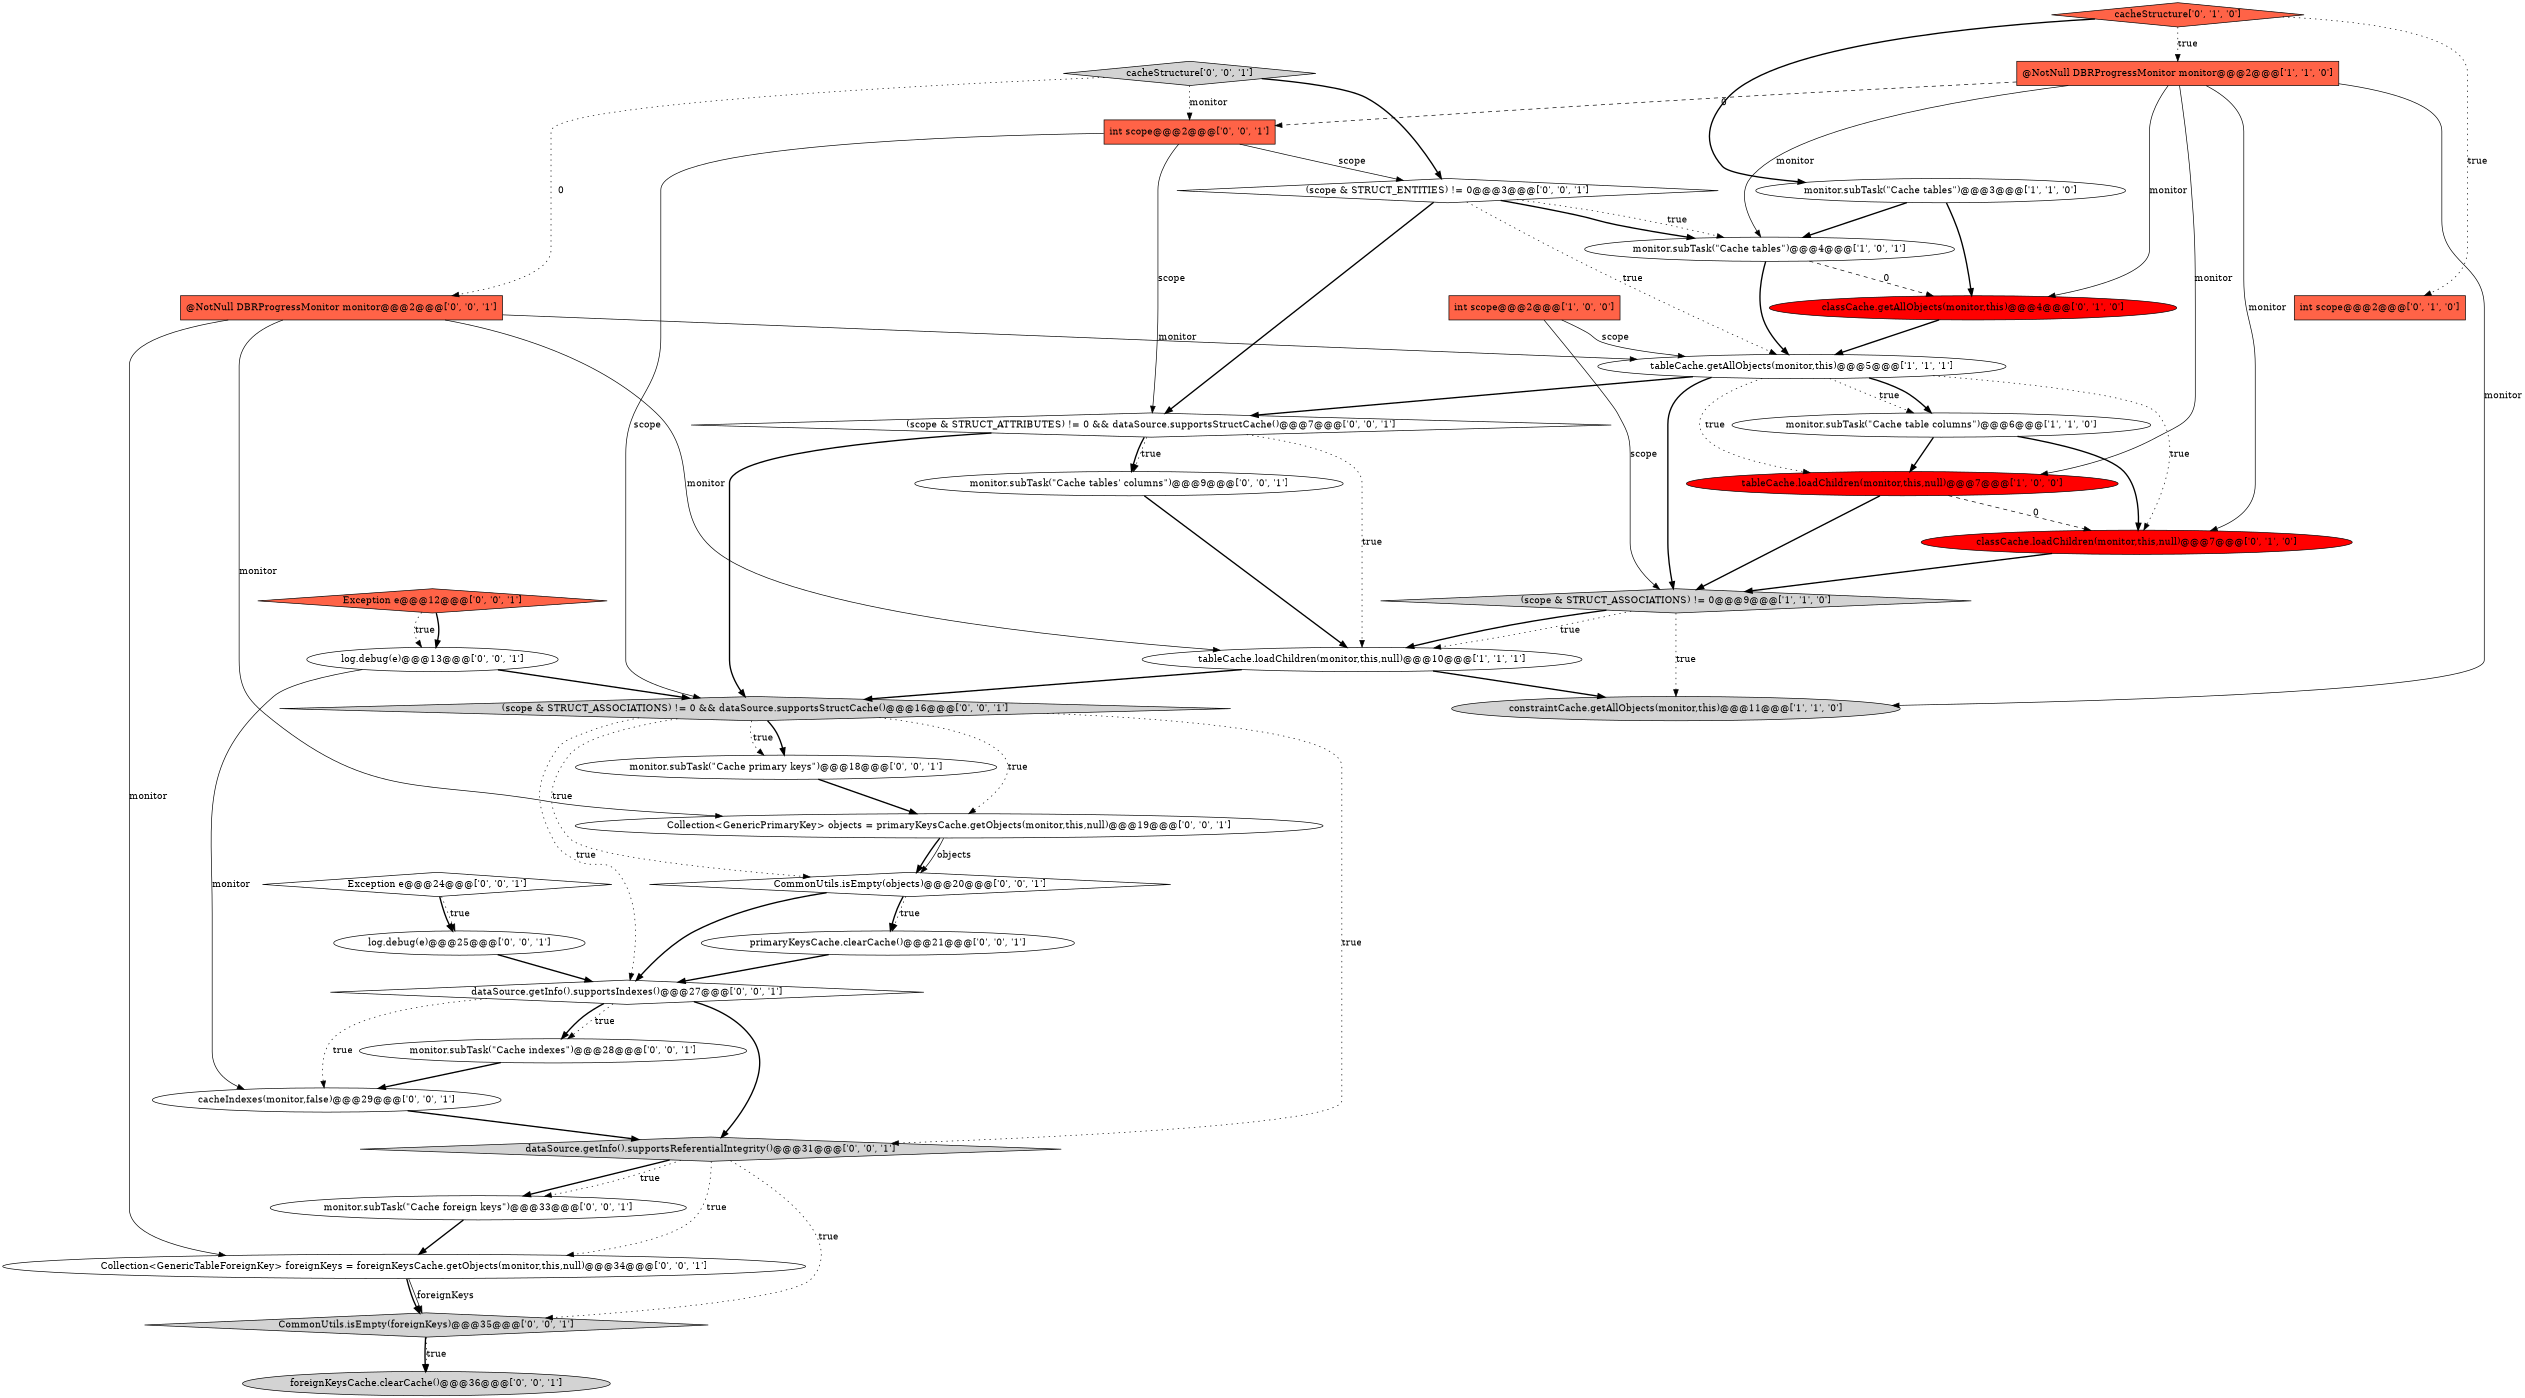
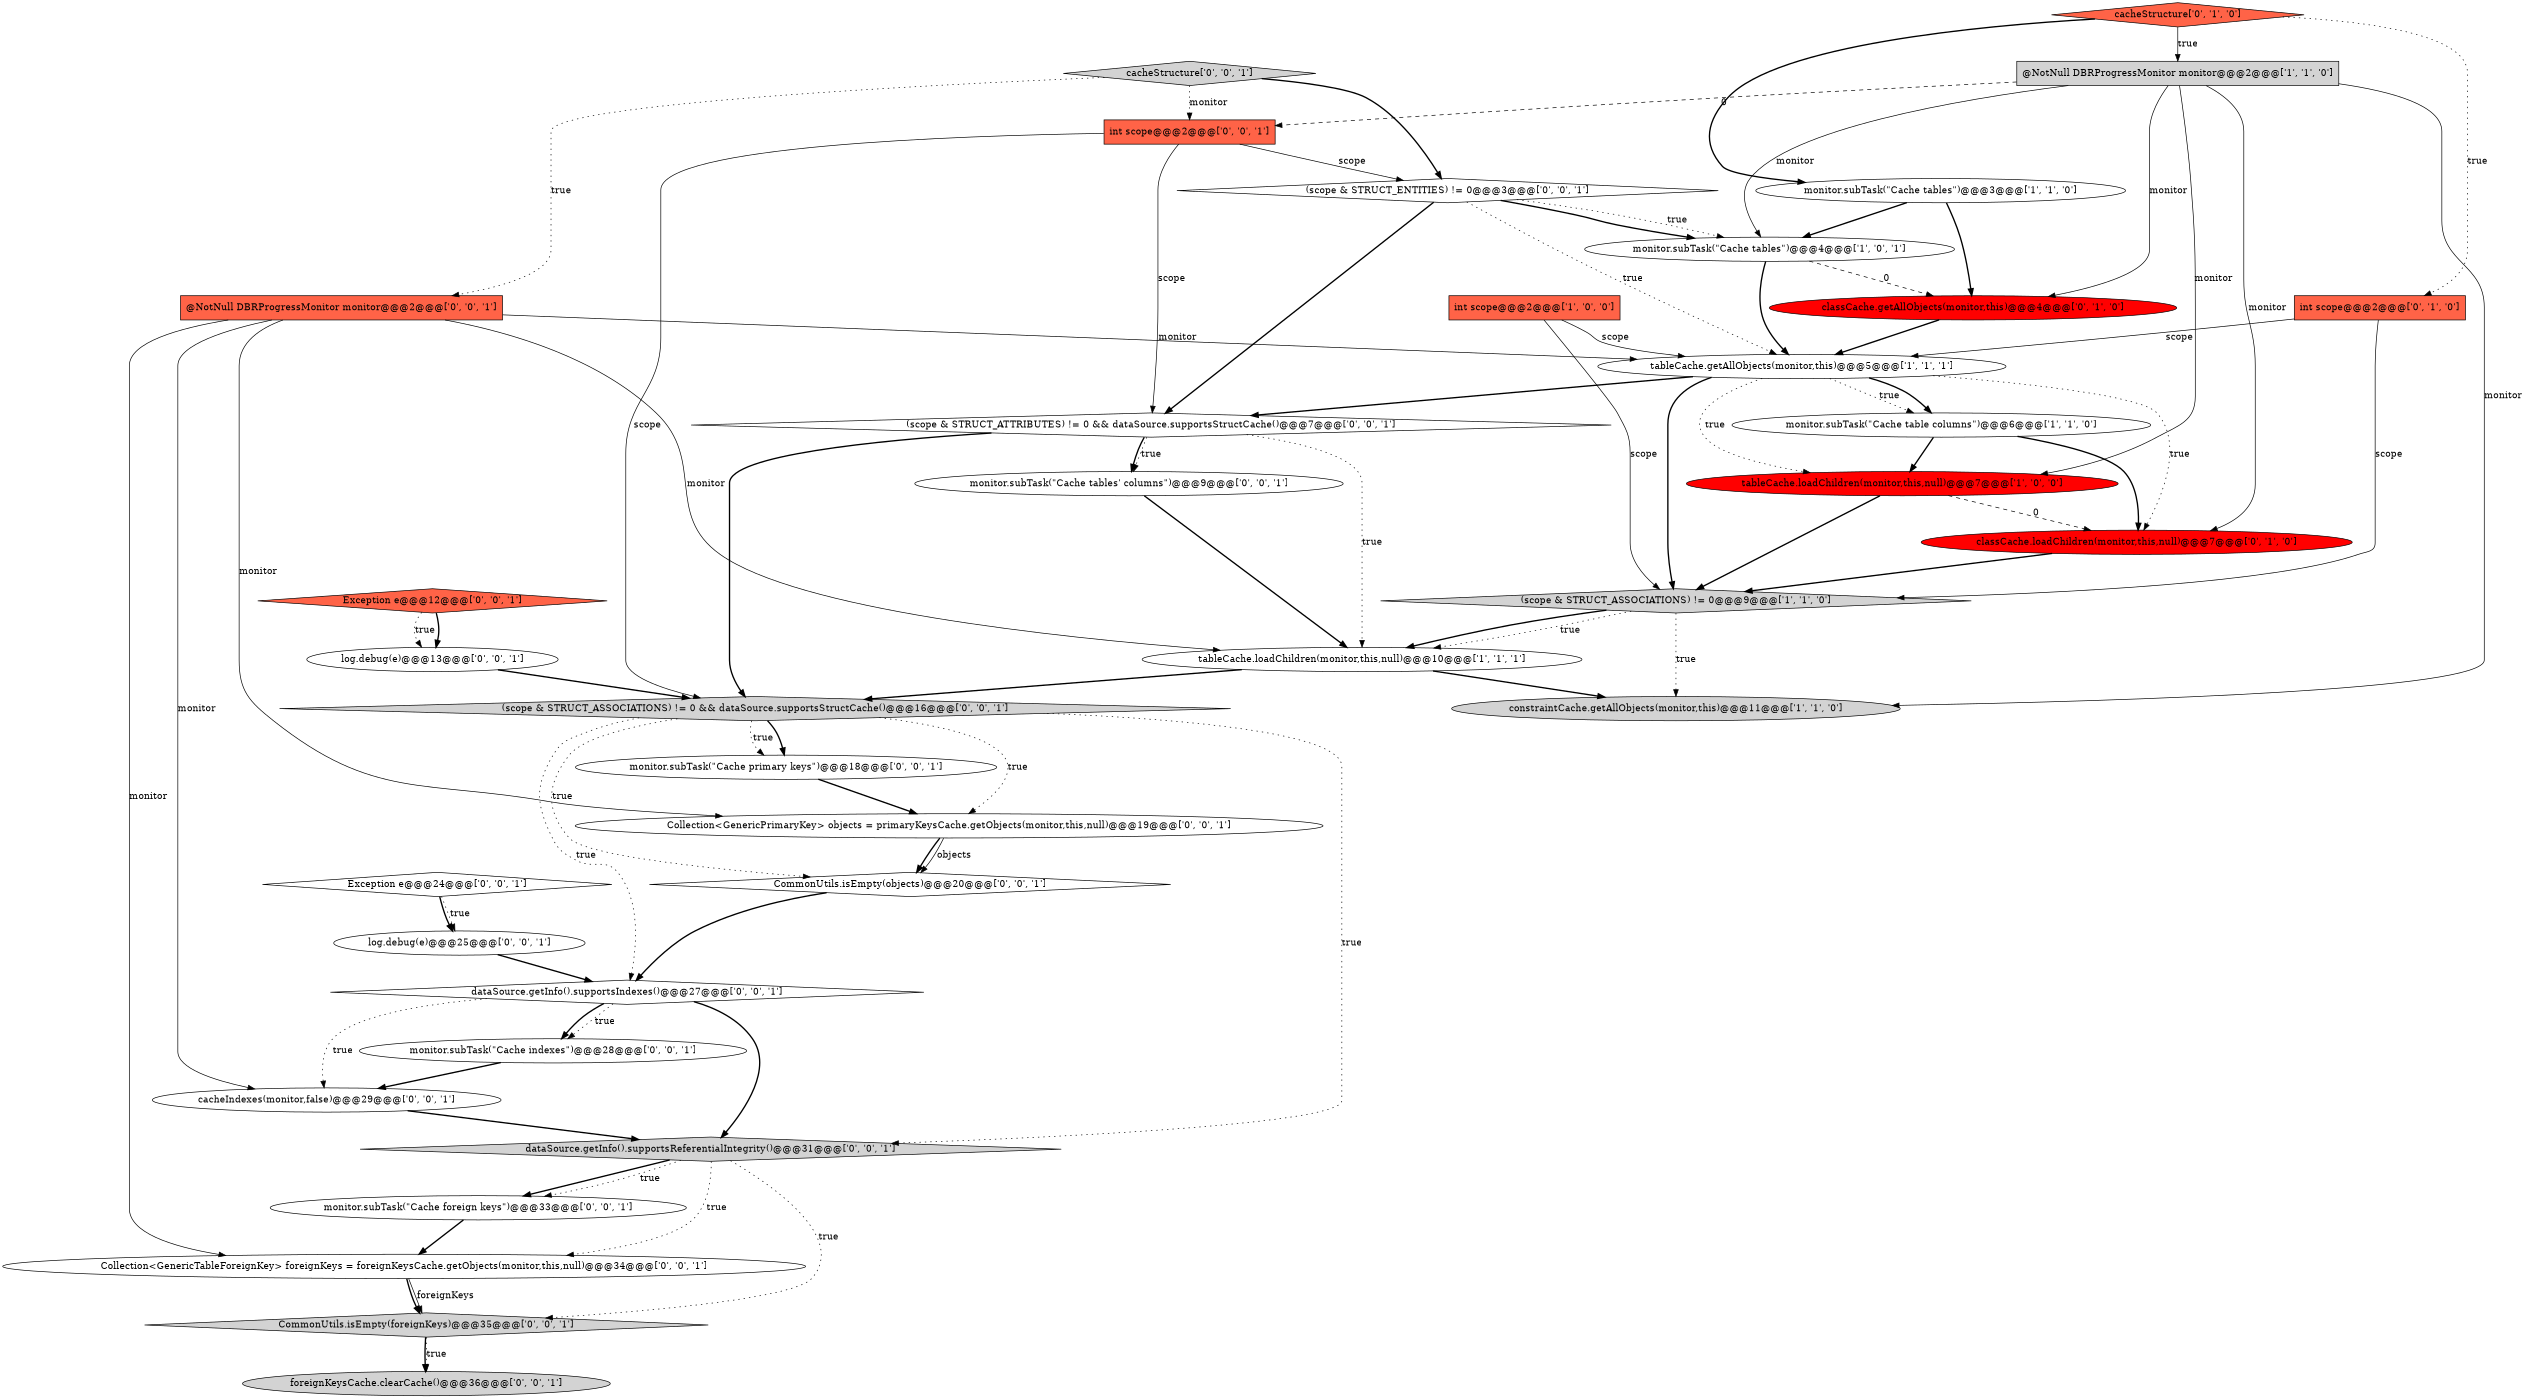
(2178, 41) -> (2178, 41)
(2178, 73) -> (2178, 73)
(561, 191) -> (561, 191)
none -> (2106, 338)
none -> (2255, 575)
(211, 841) -> (178, 695)
(888, 943) -> none
